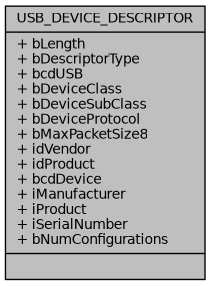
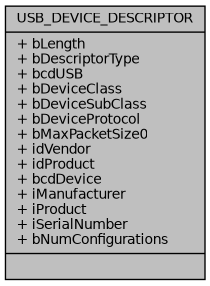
(83, 135) -> (83, 135)
